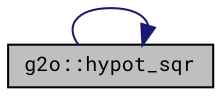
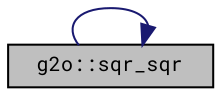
(111, 66) -> (111, 66)
